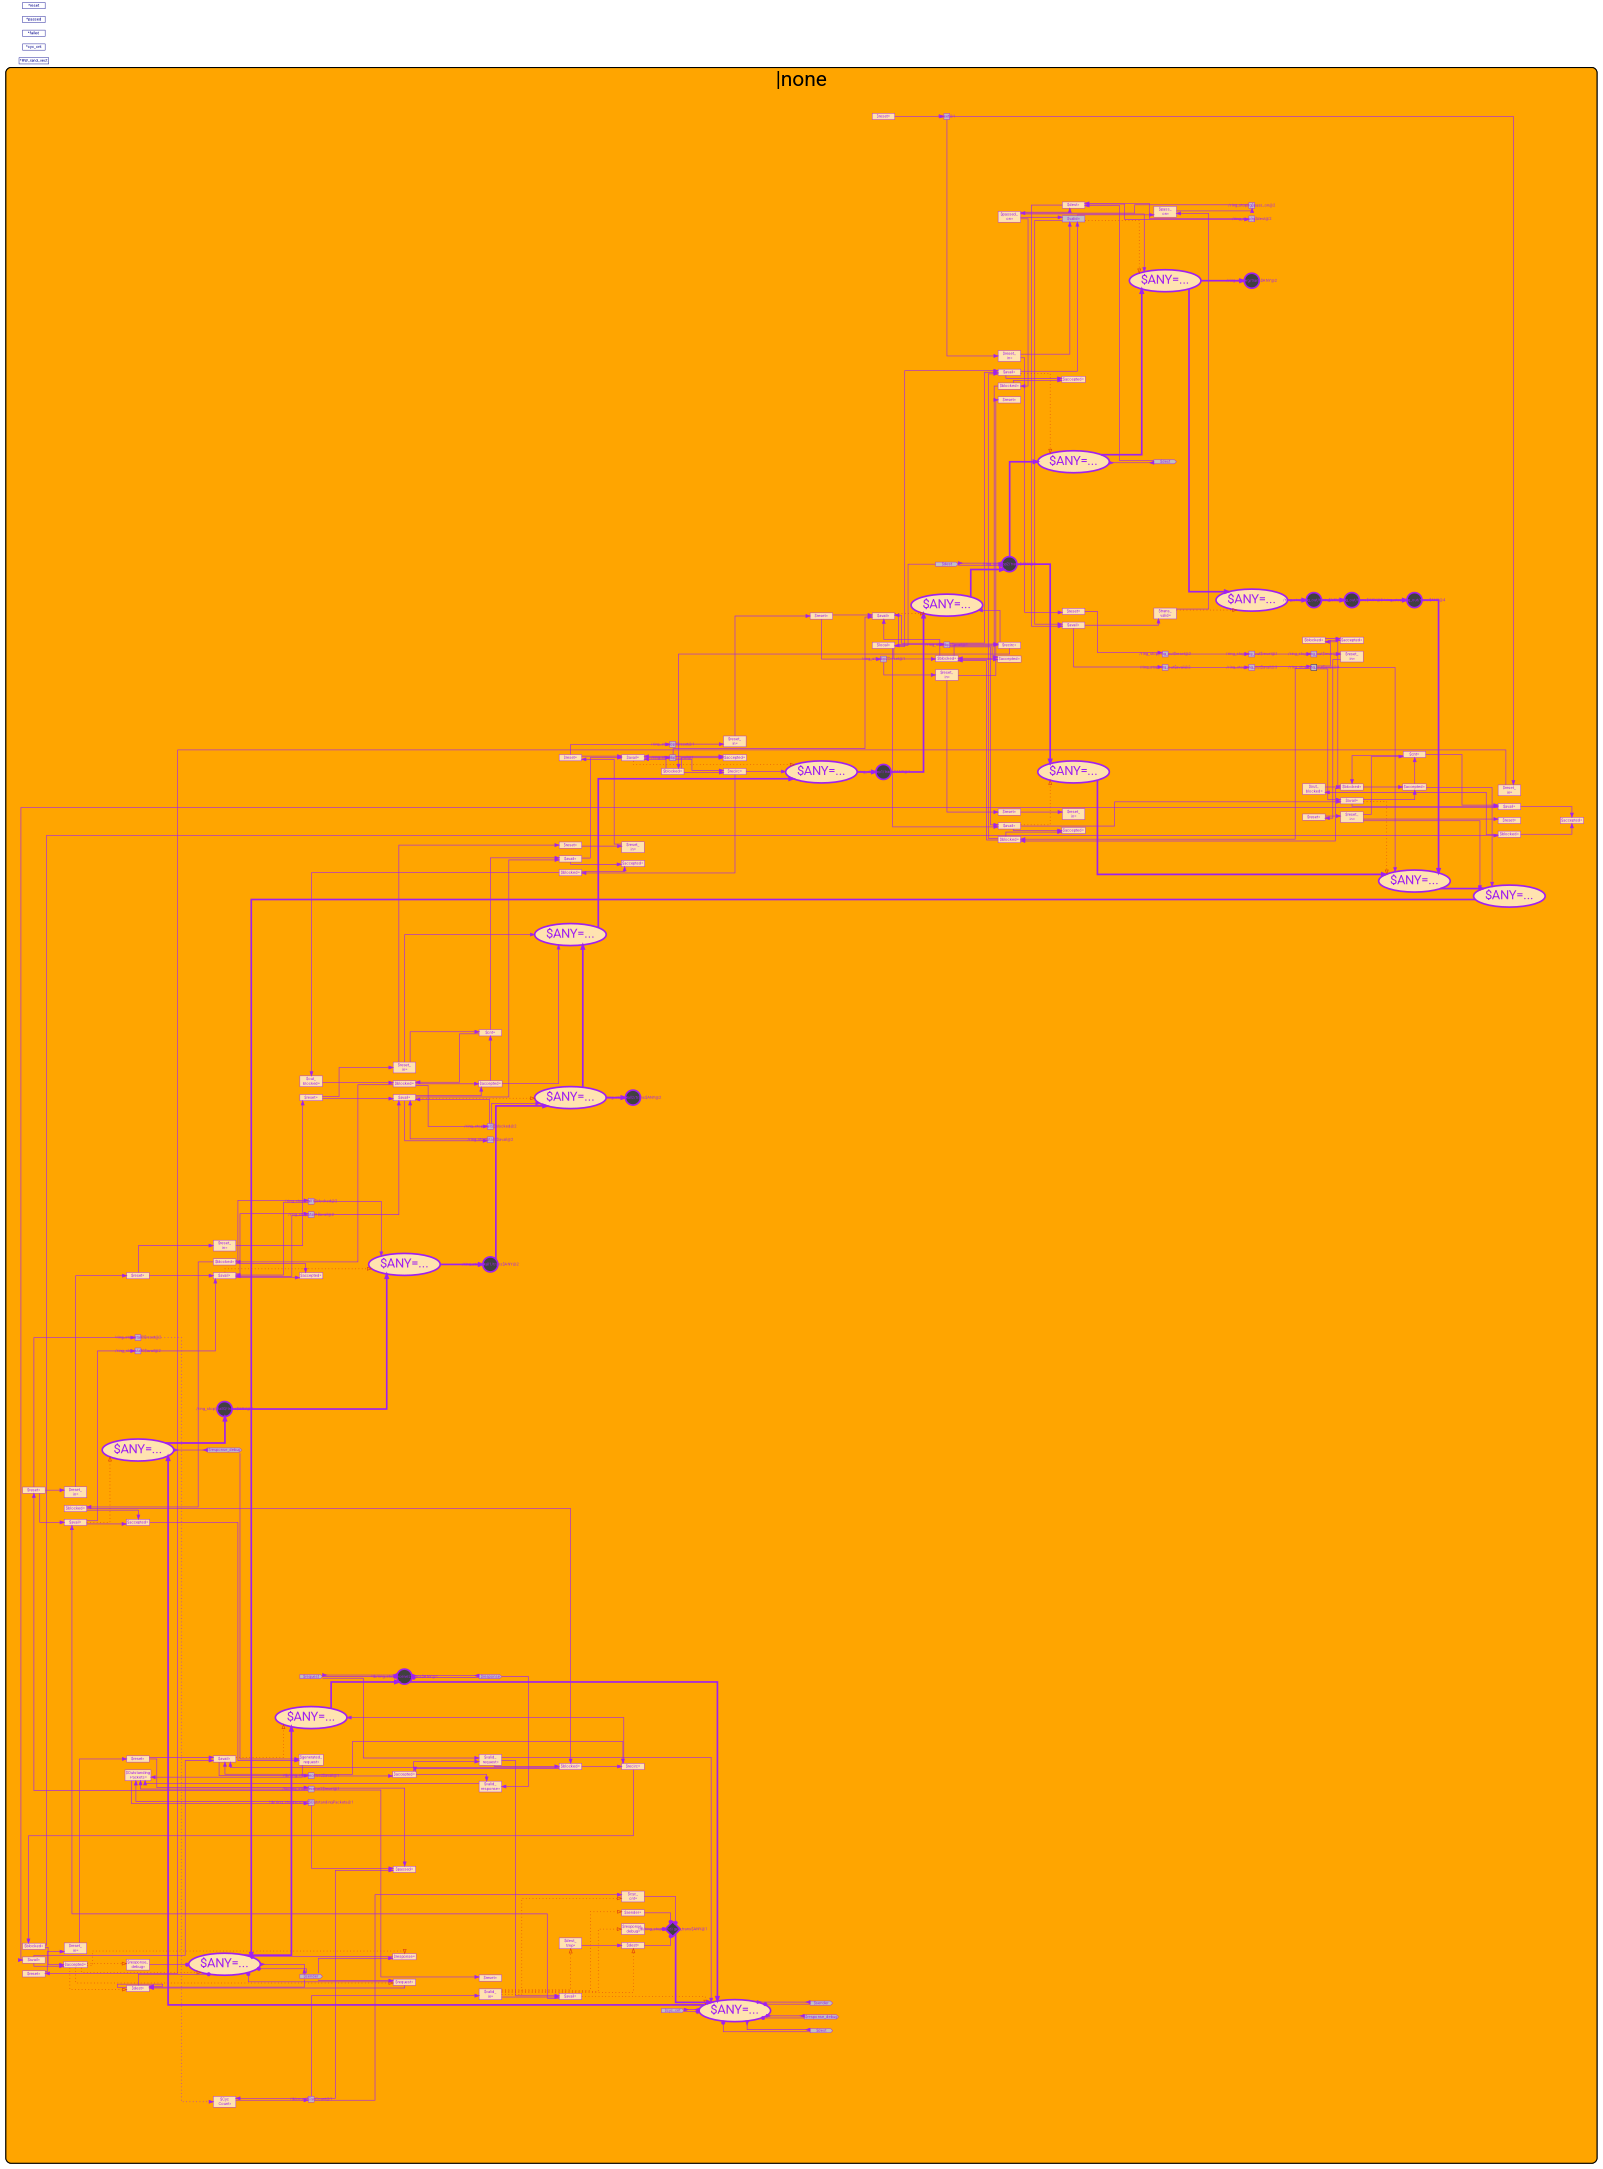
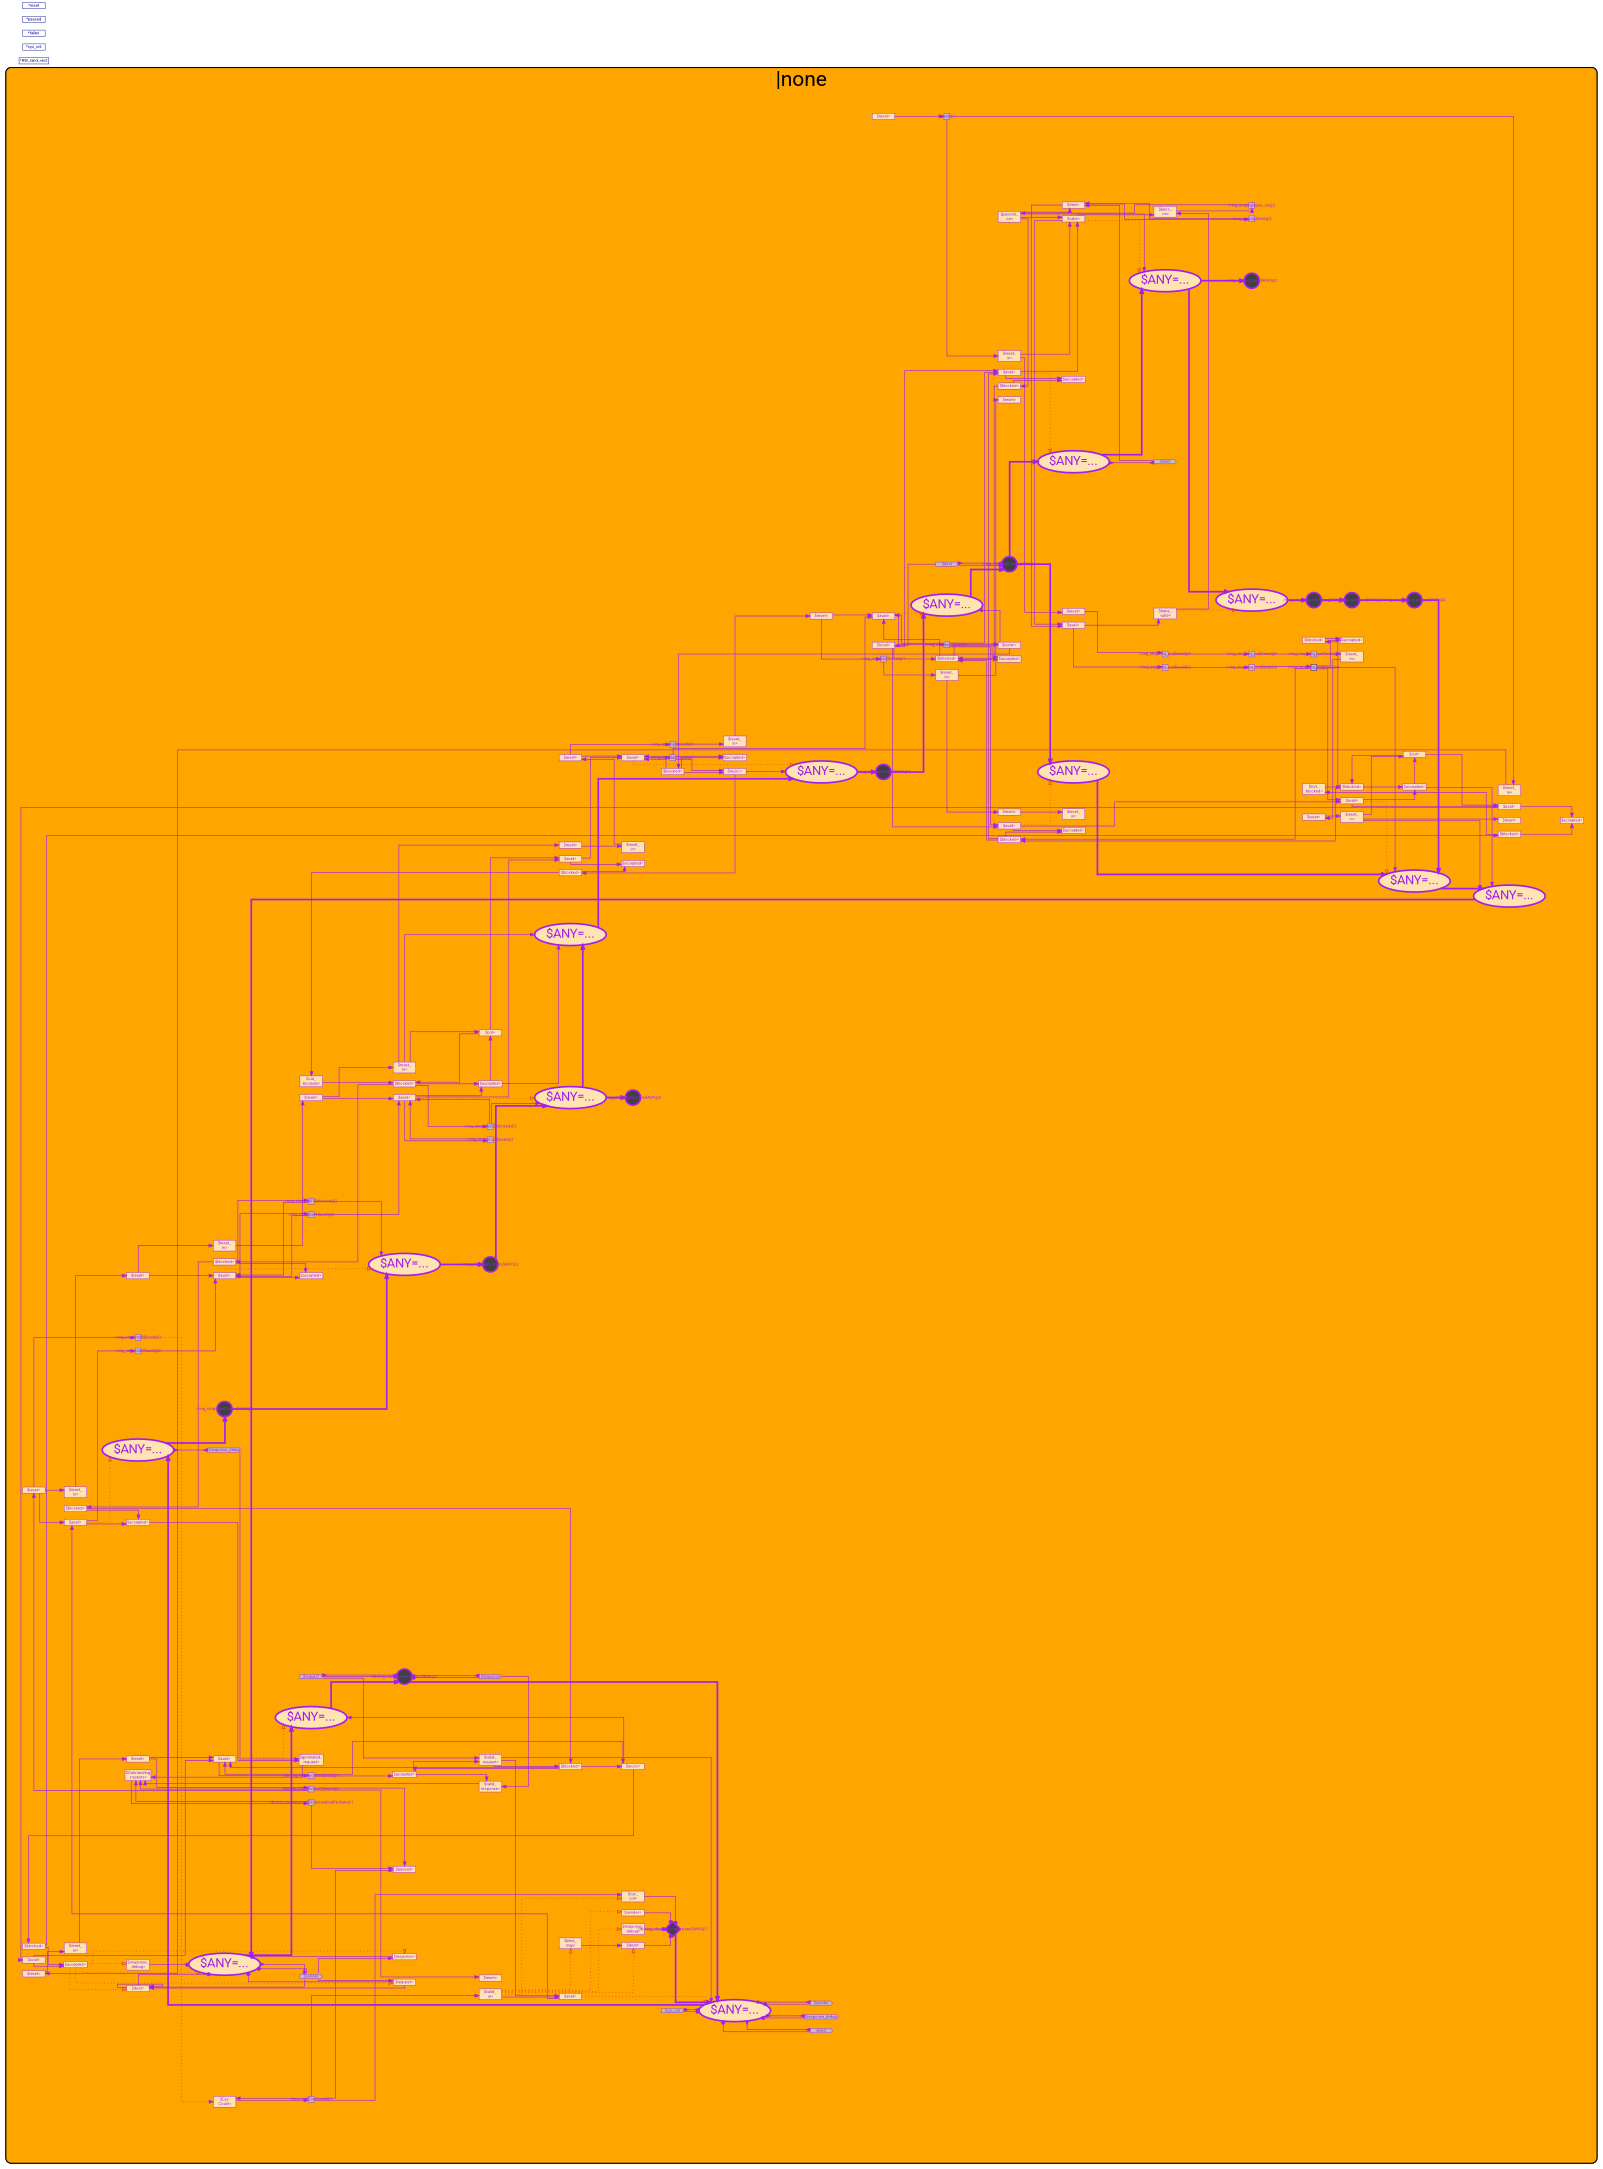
(1074, 219) -> (1074, 219)
